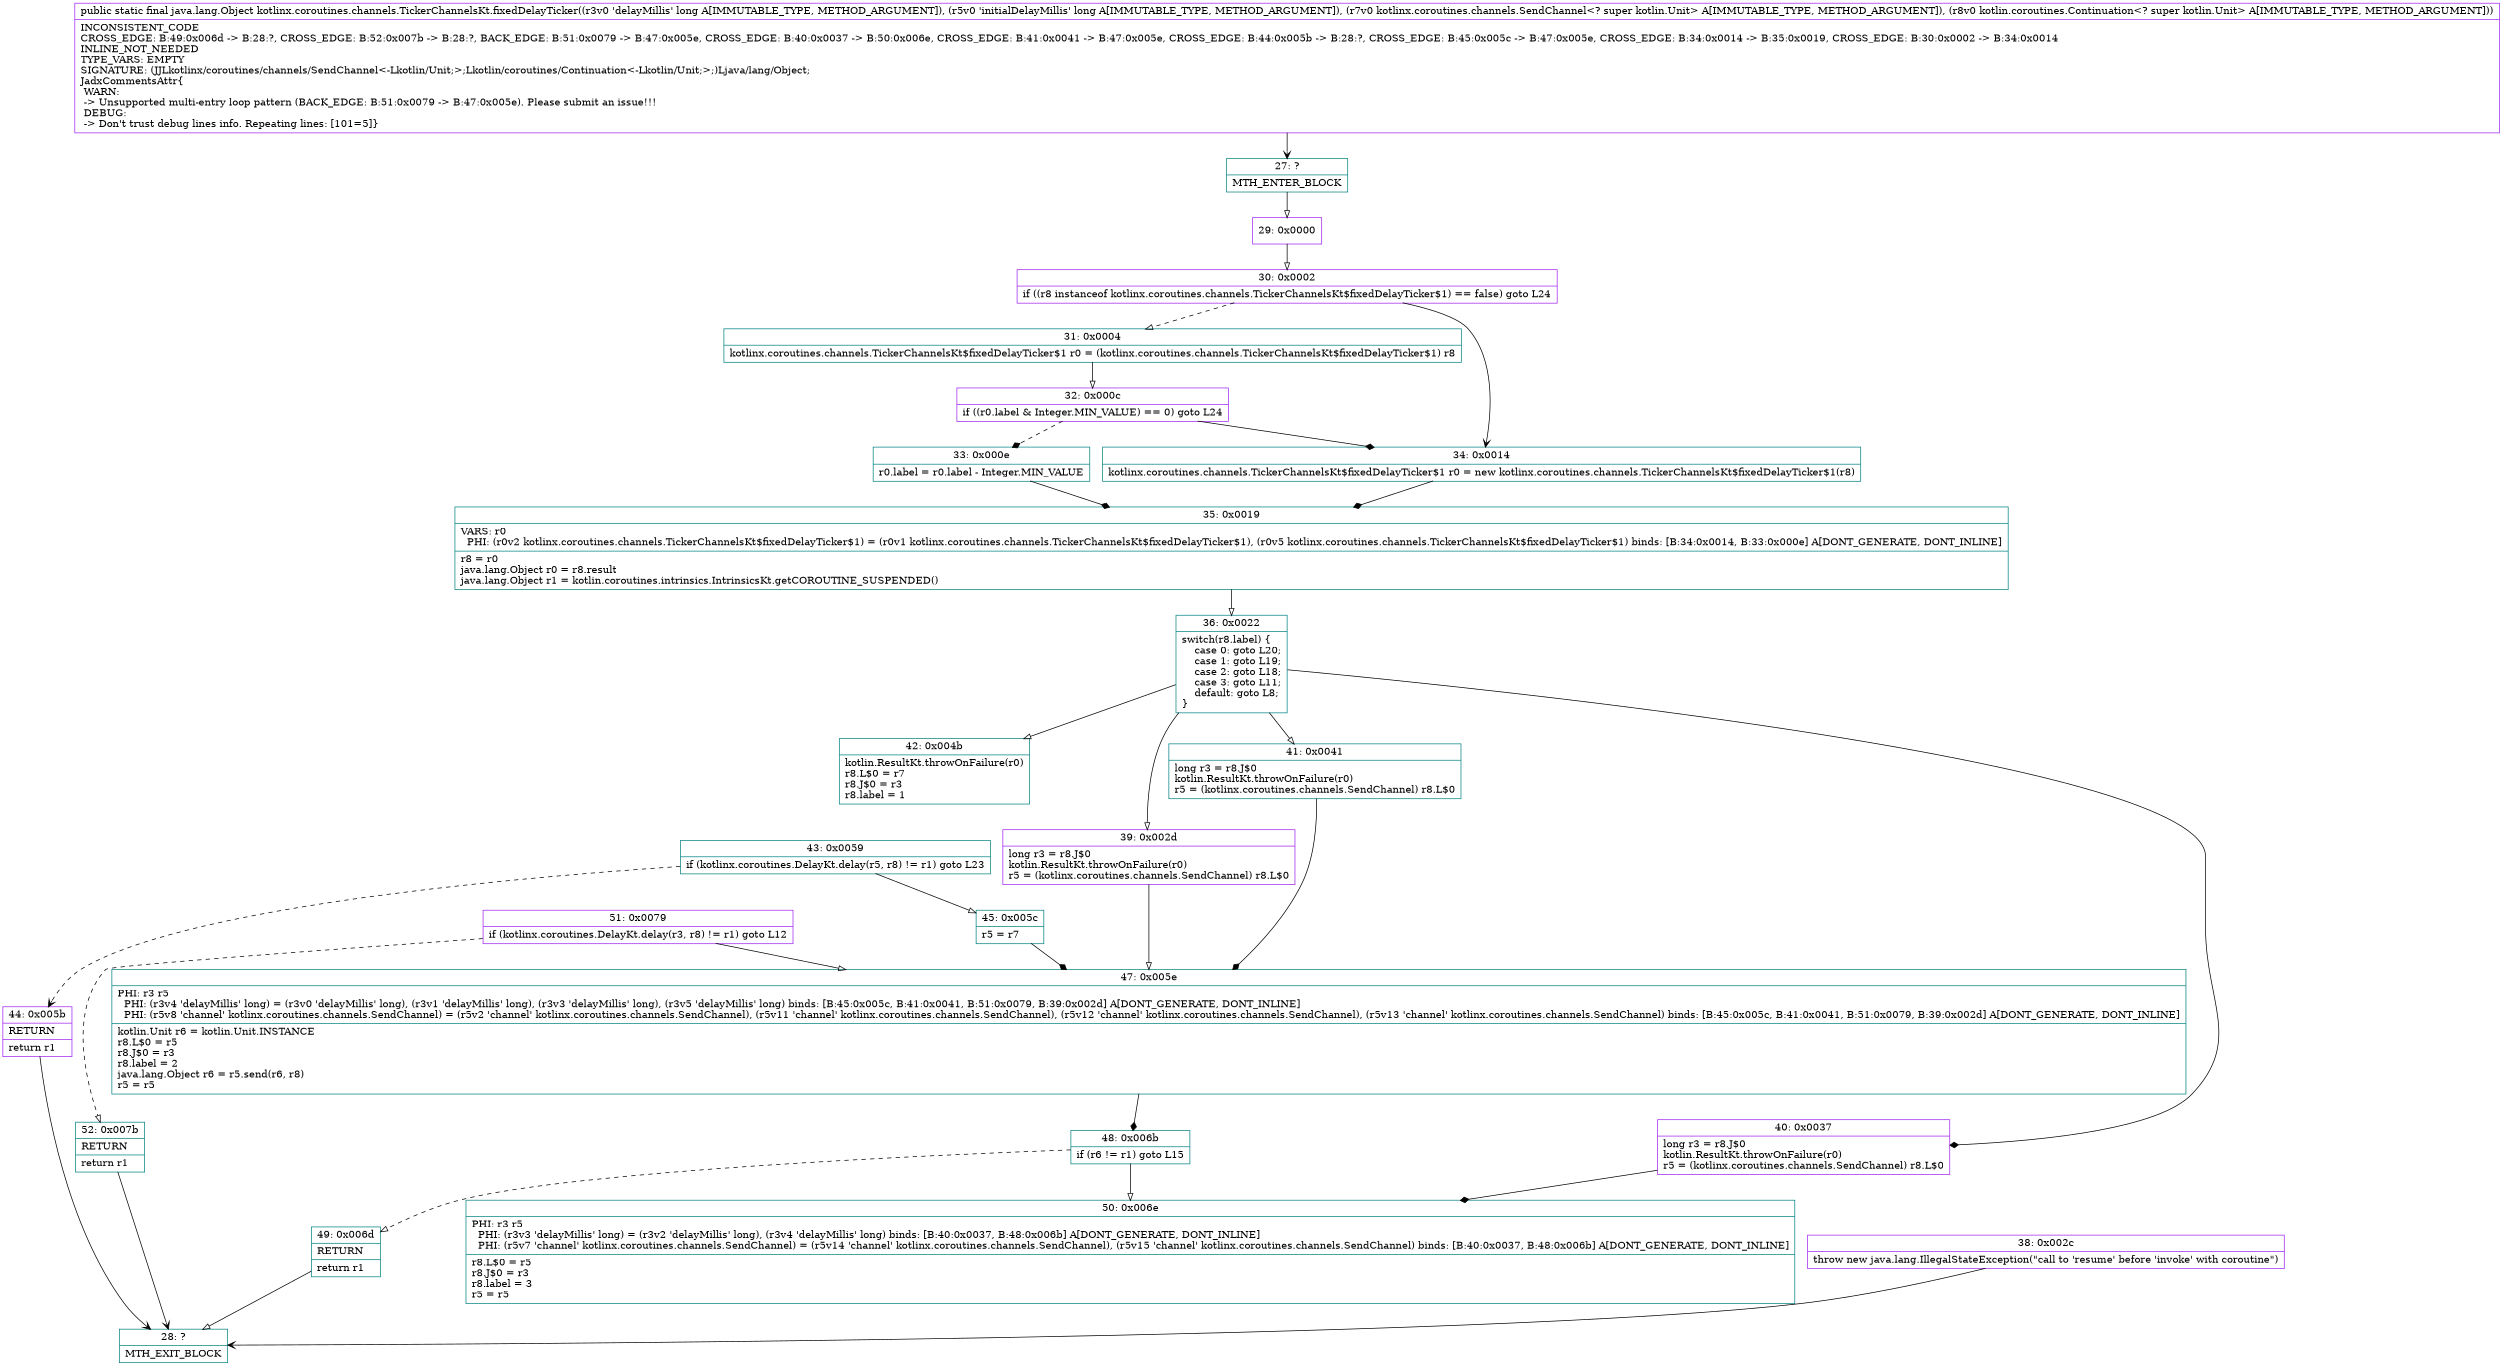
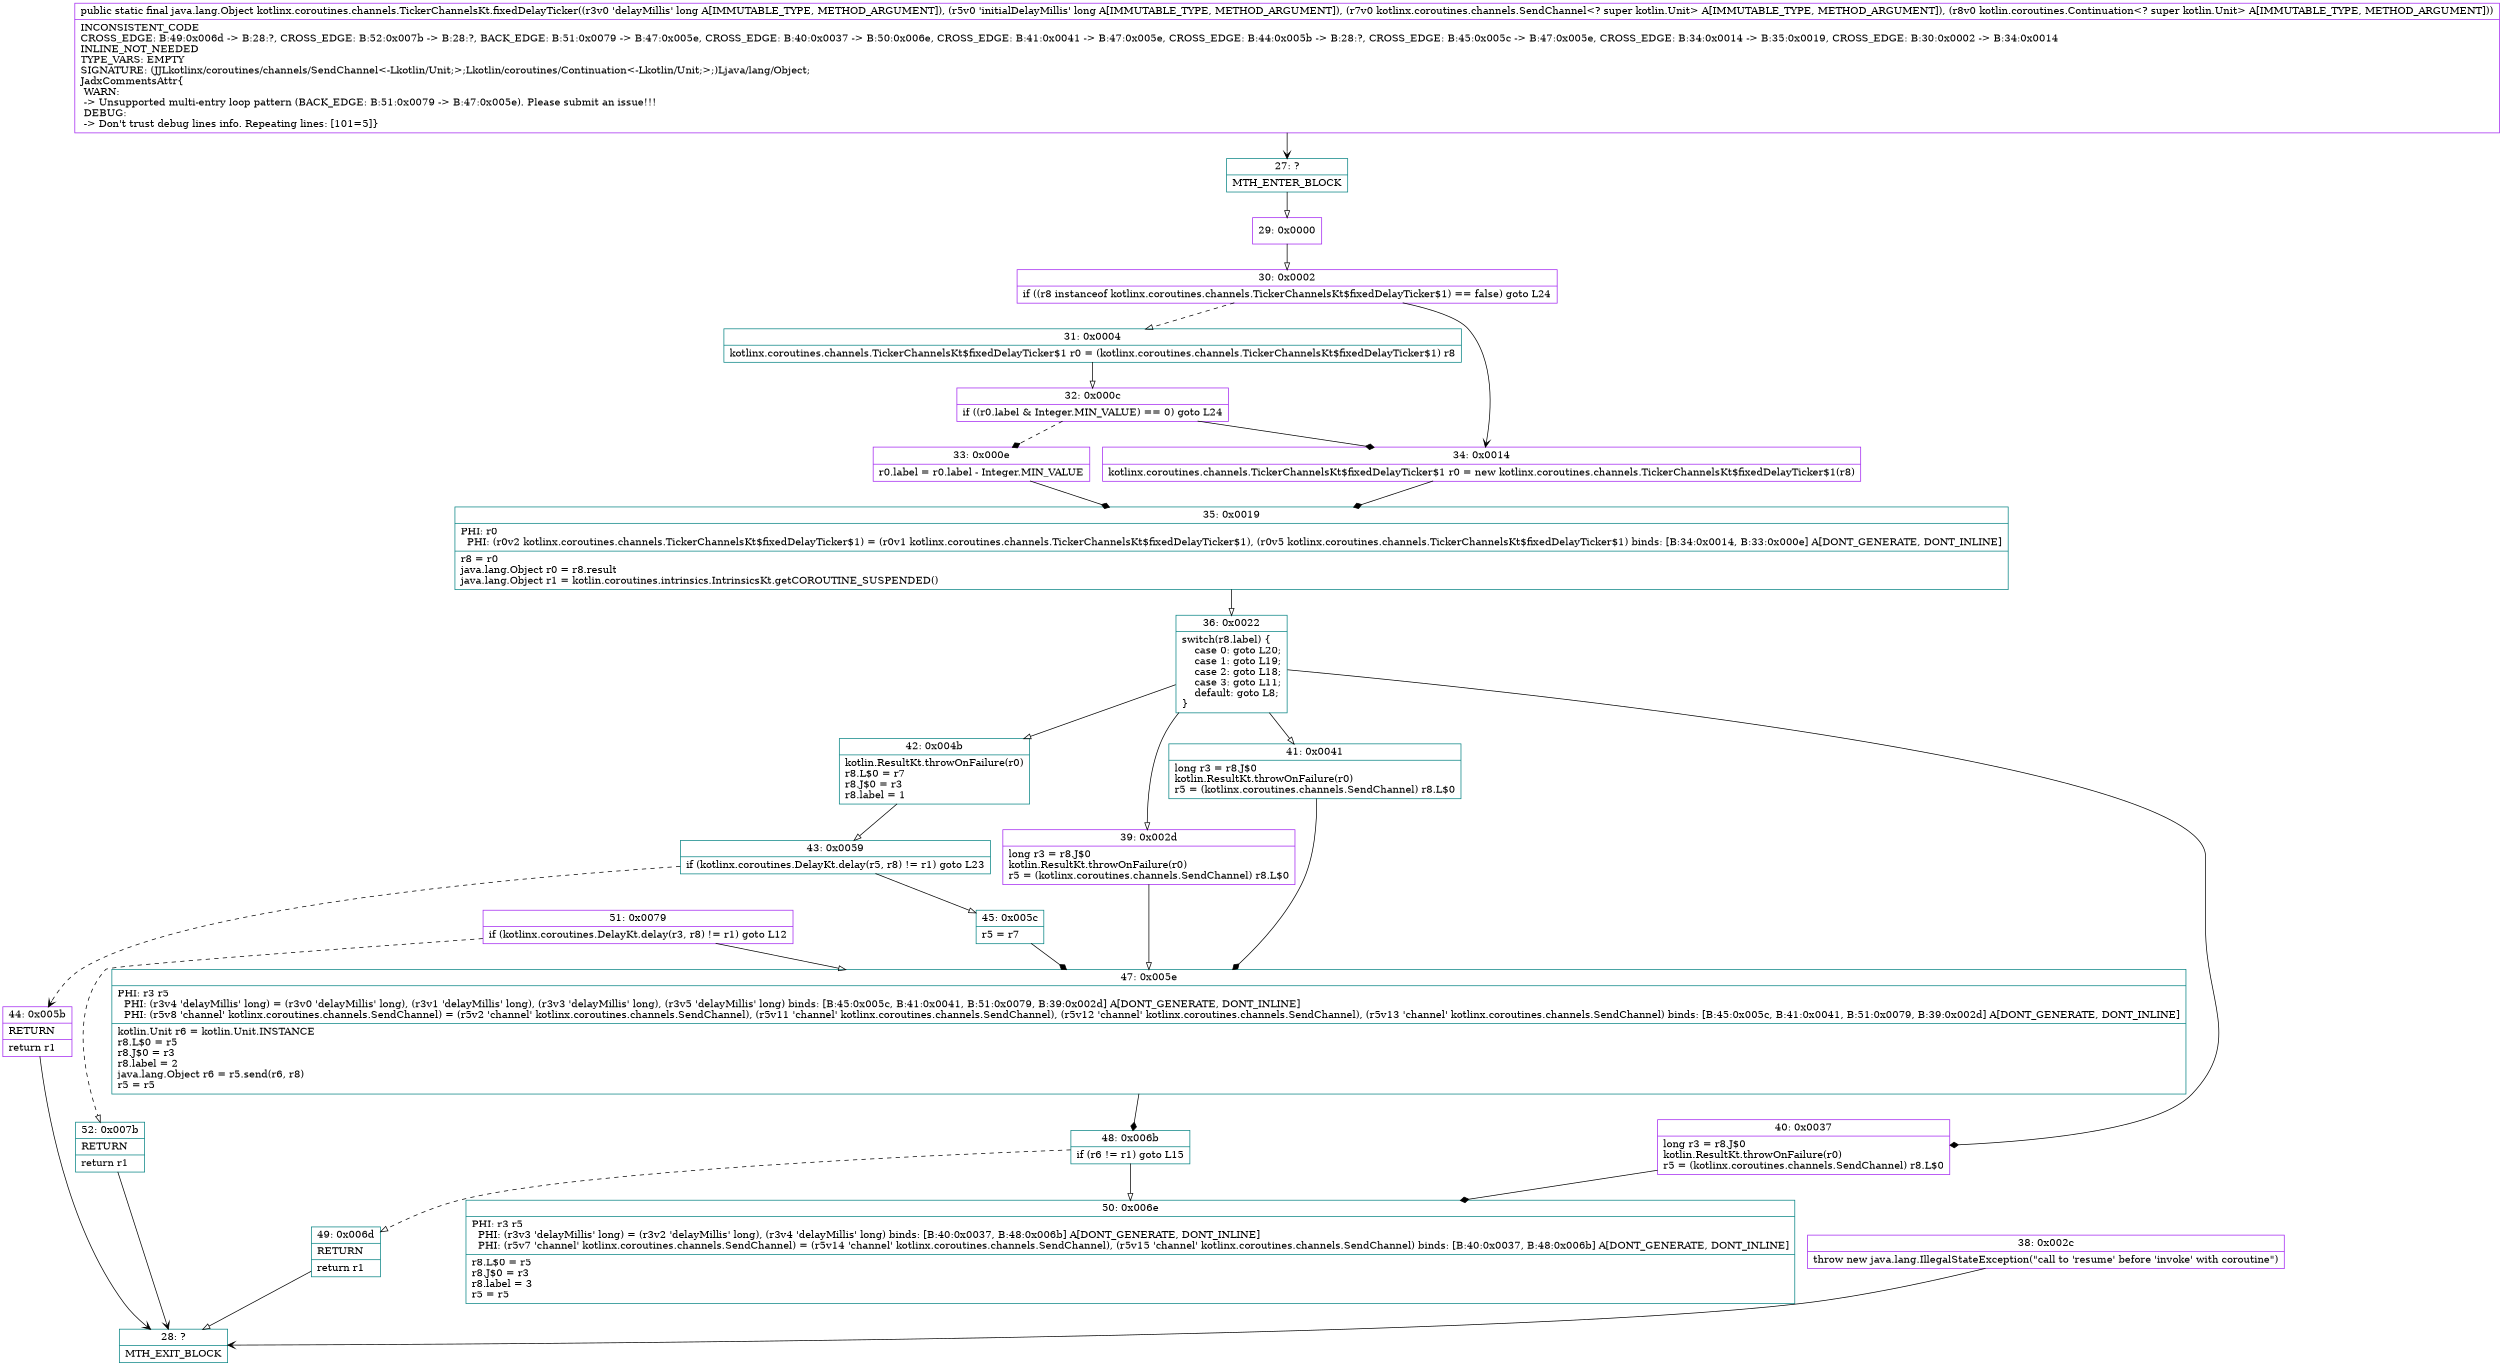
(981, 464) -> (981, 464)
(1482, 464) -> (1482, 464)
(485, 532) -> (481, 532)
none -> (878, 820)
